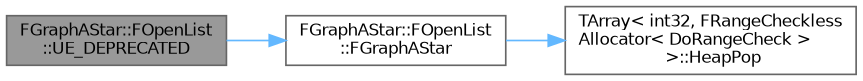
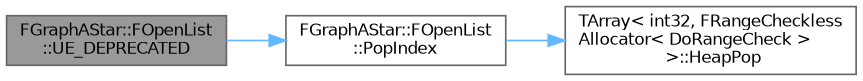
(396, 40) -> (396, 40)
